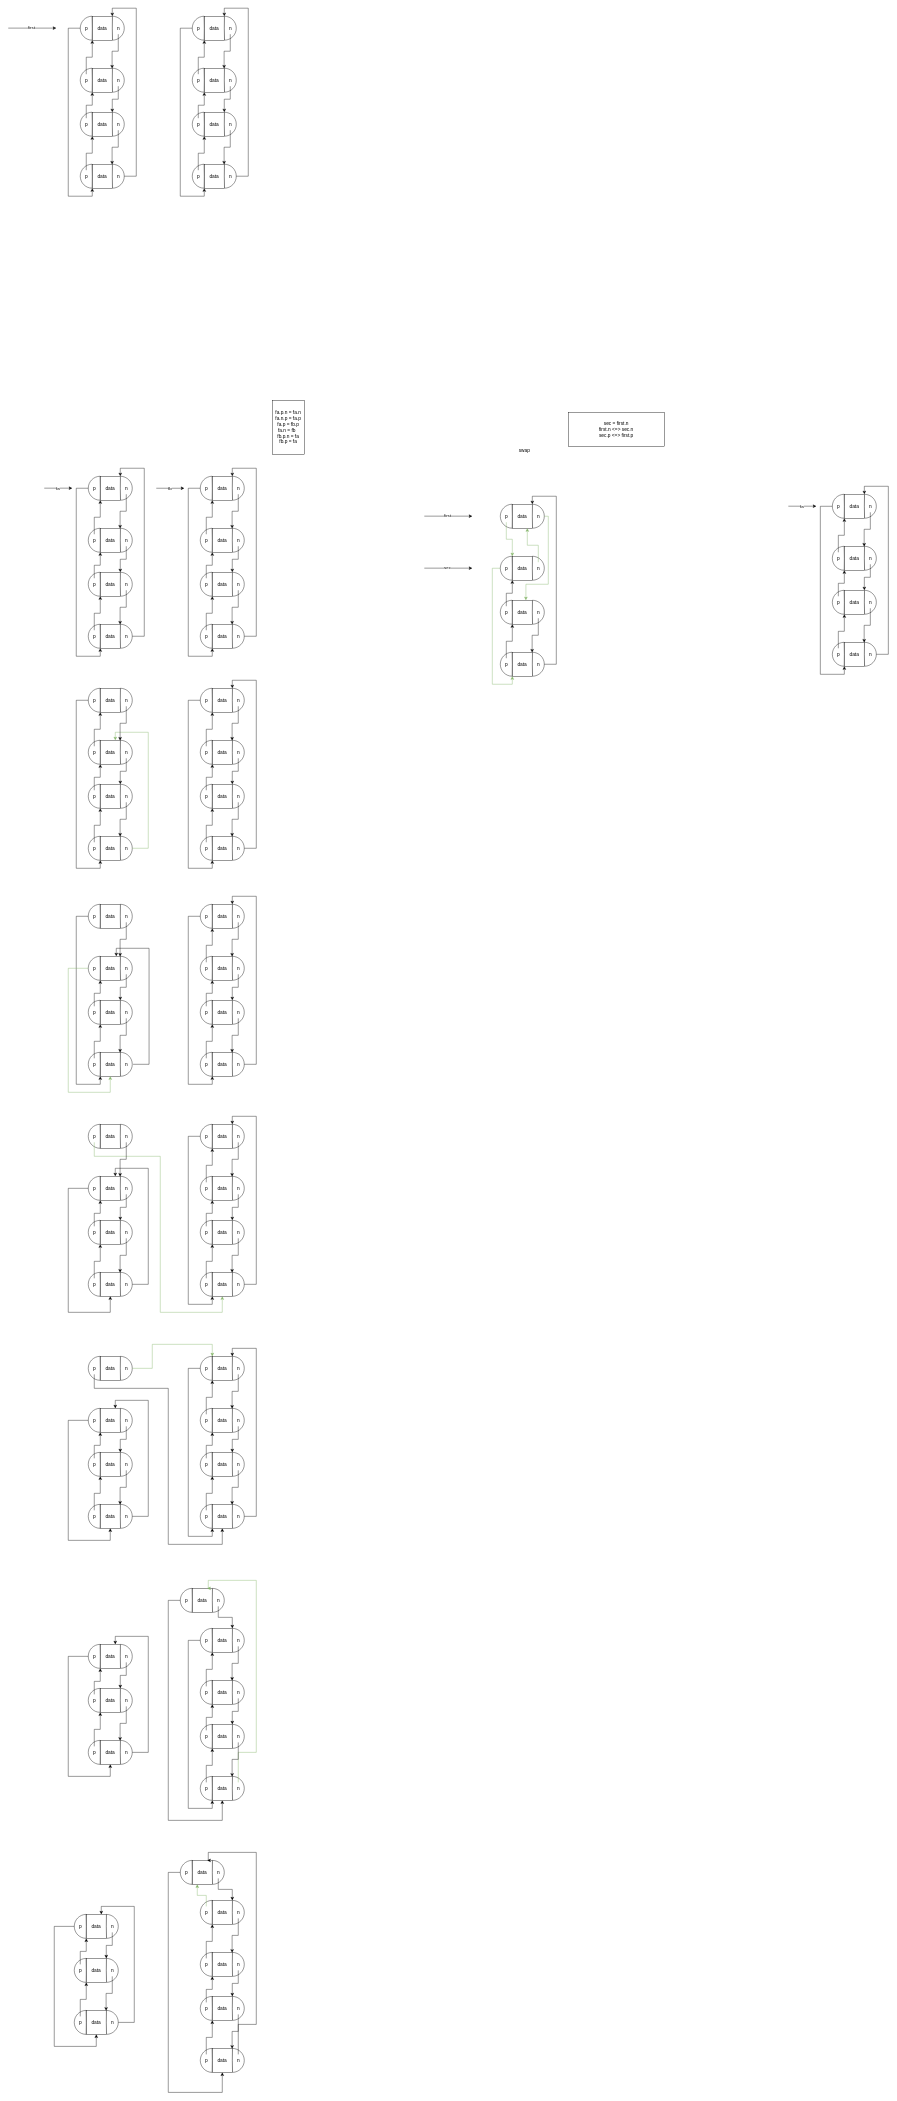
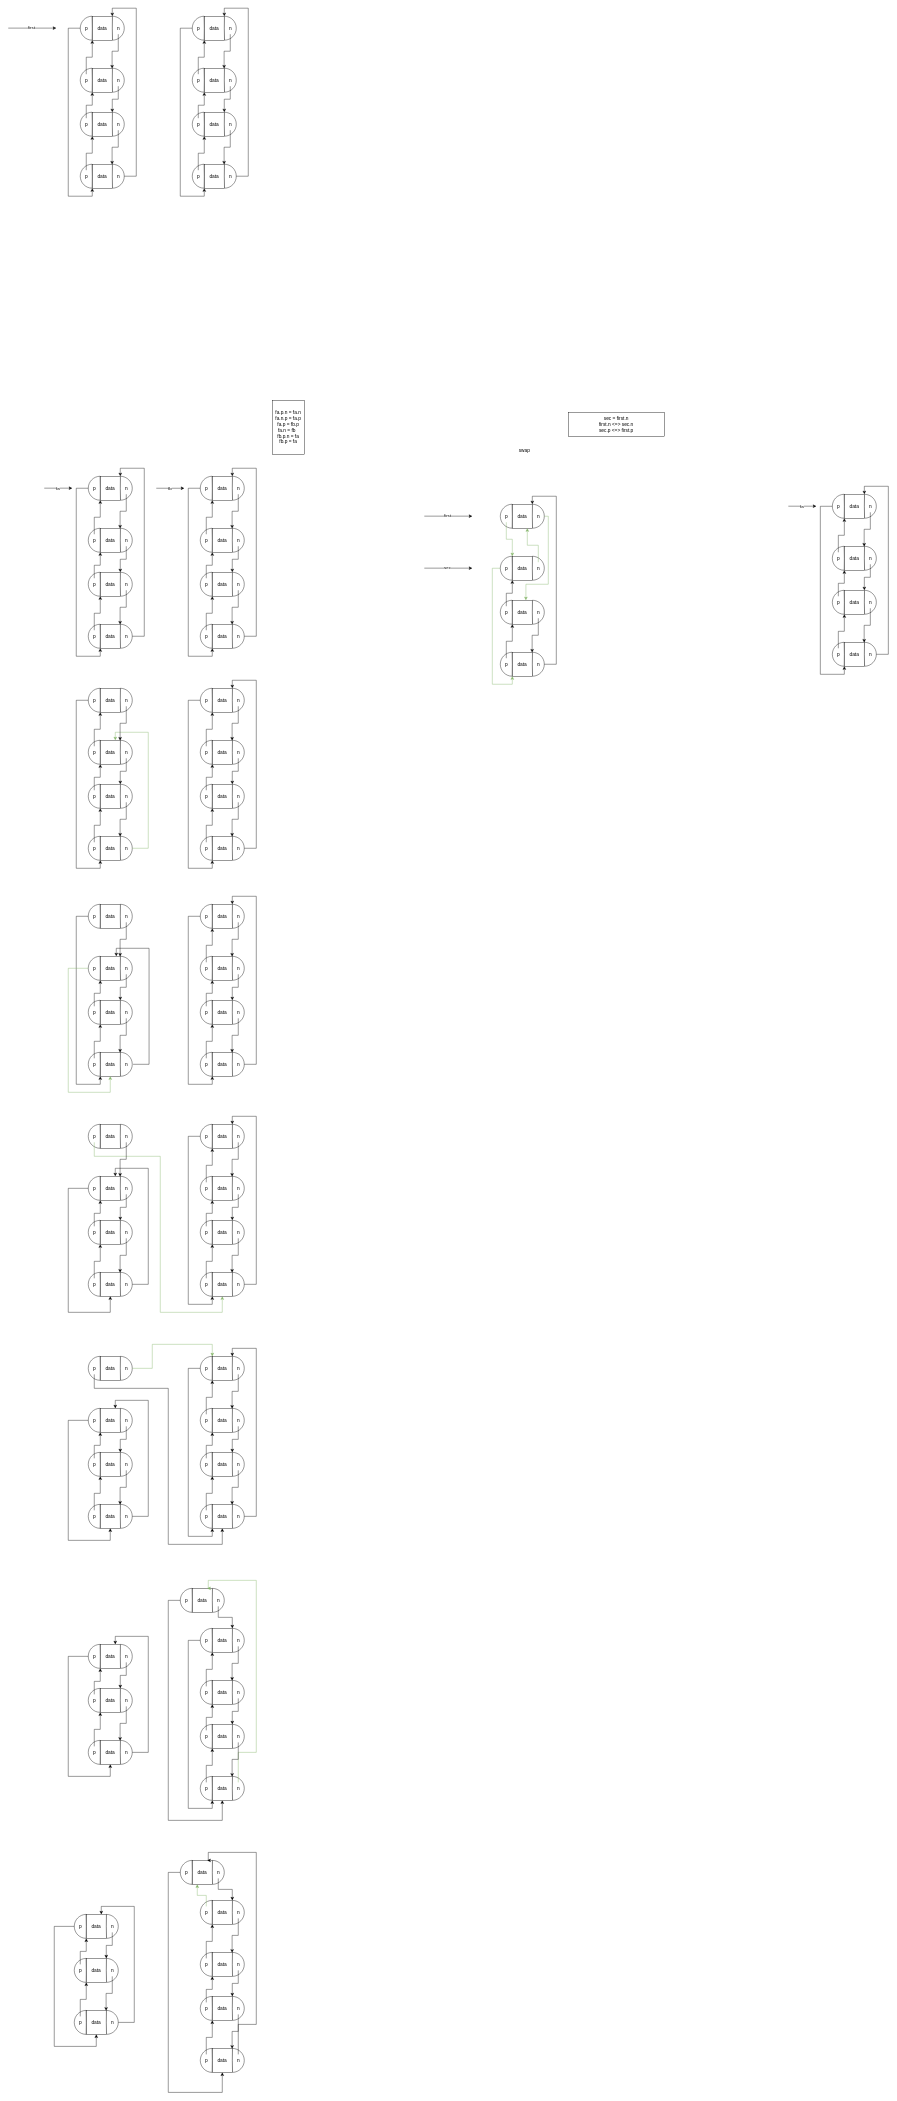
(616, 429) -> (616, 424)
